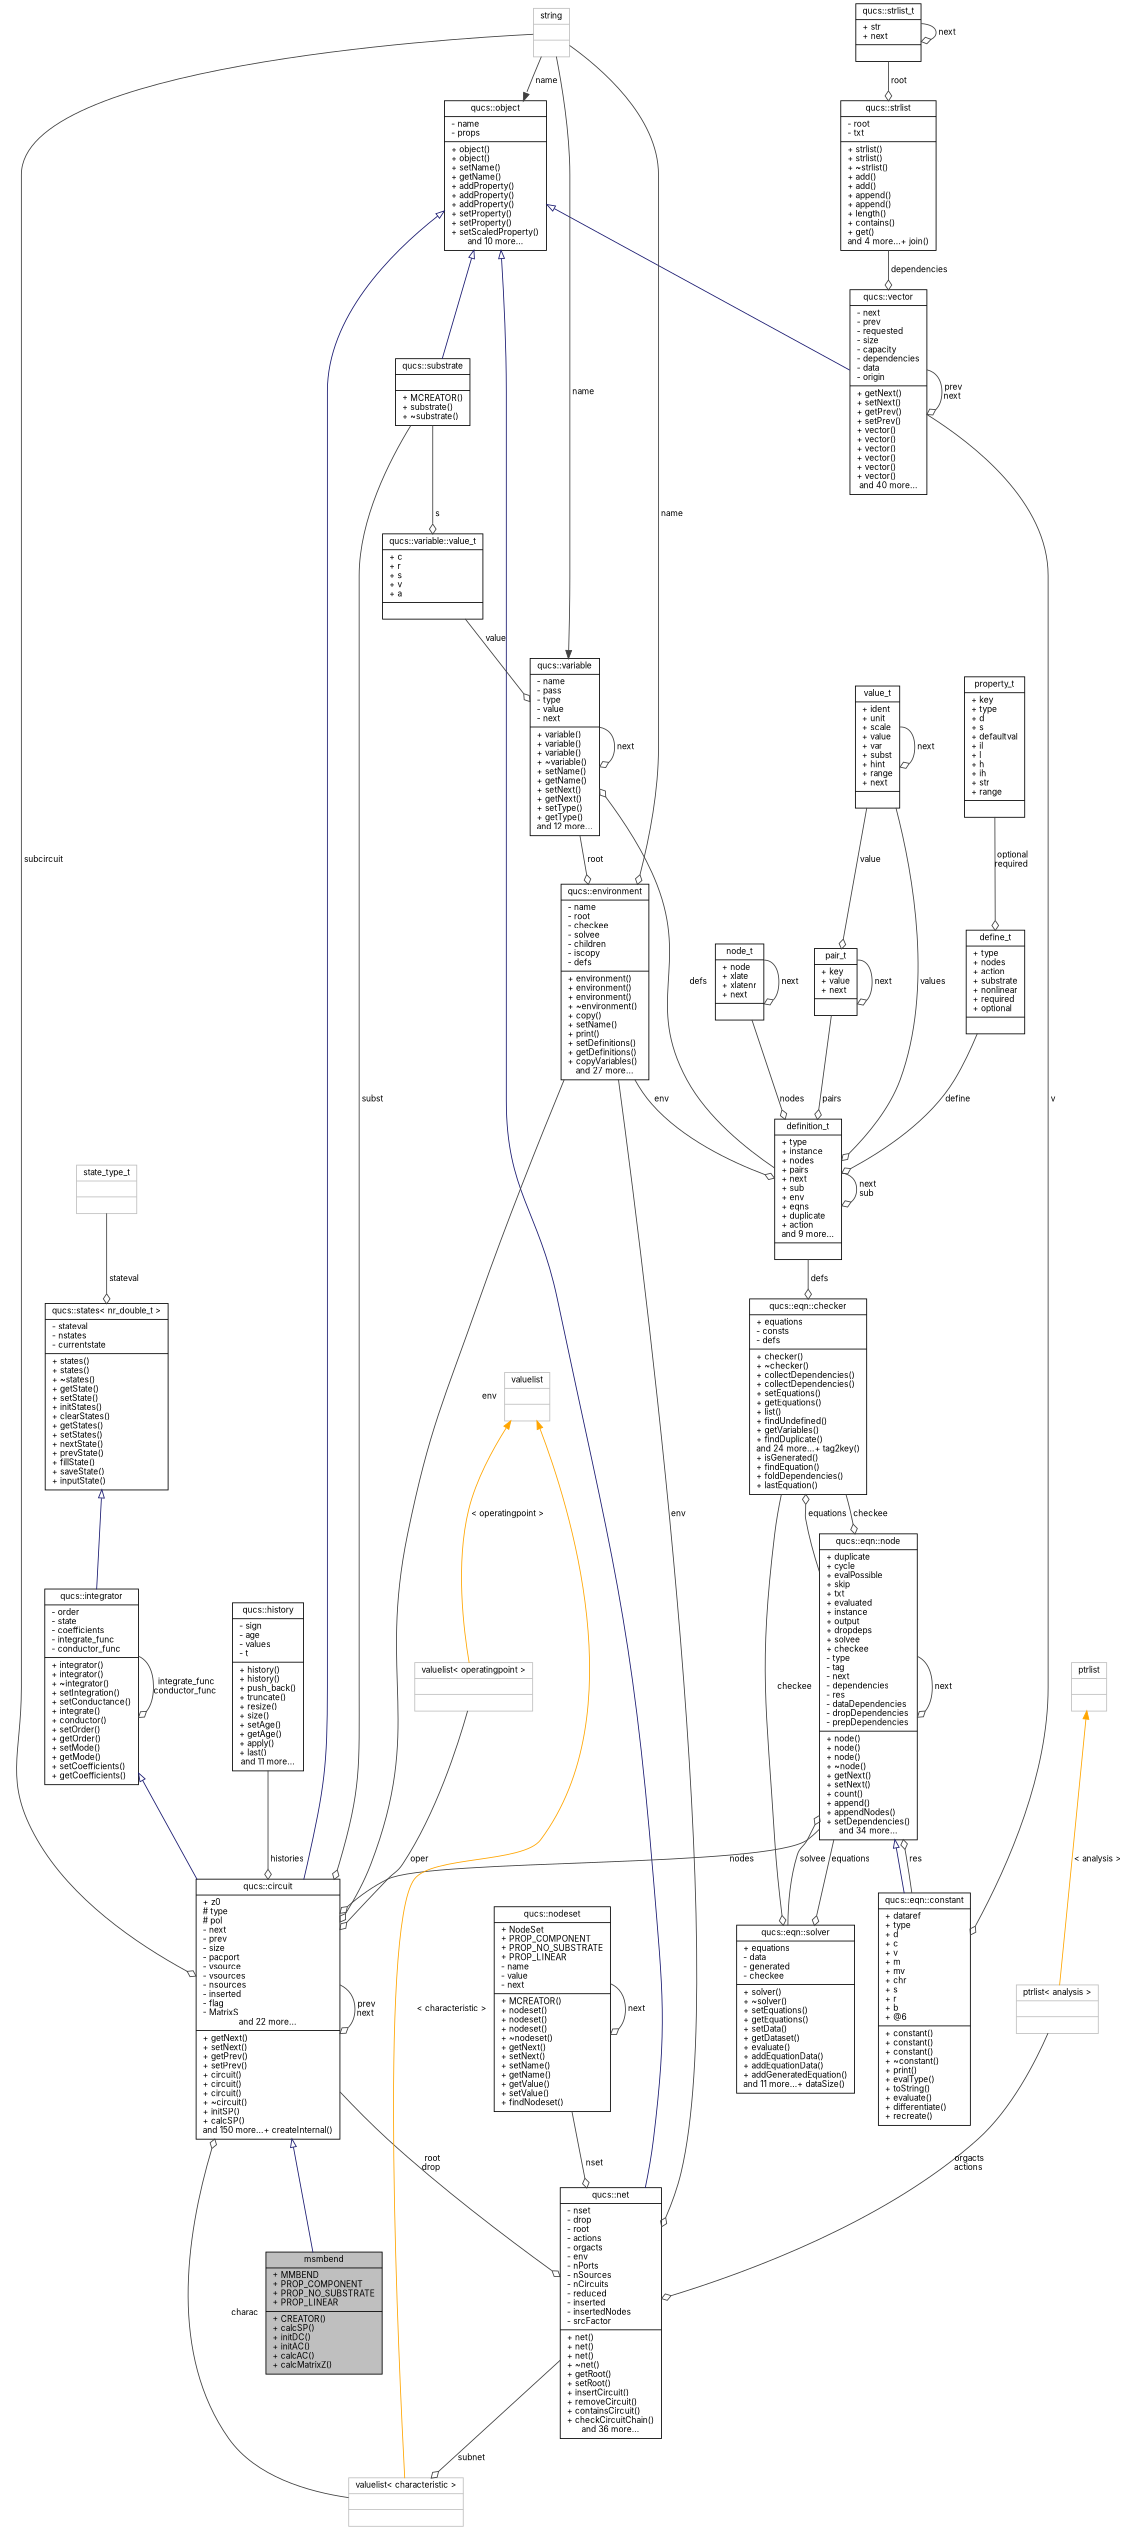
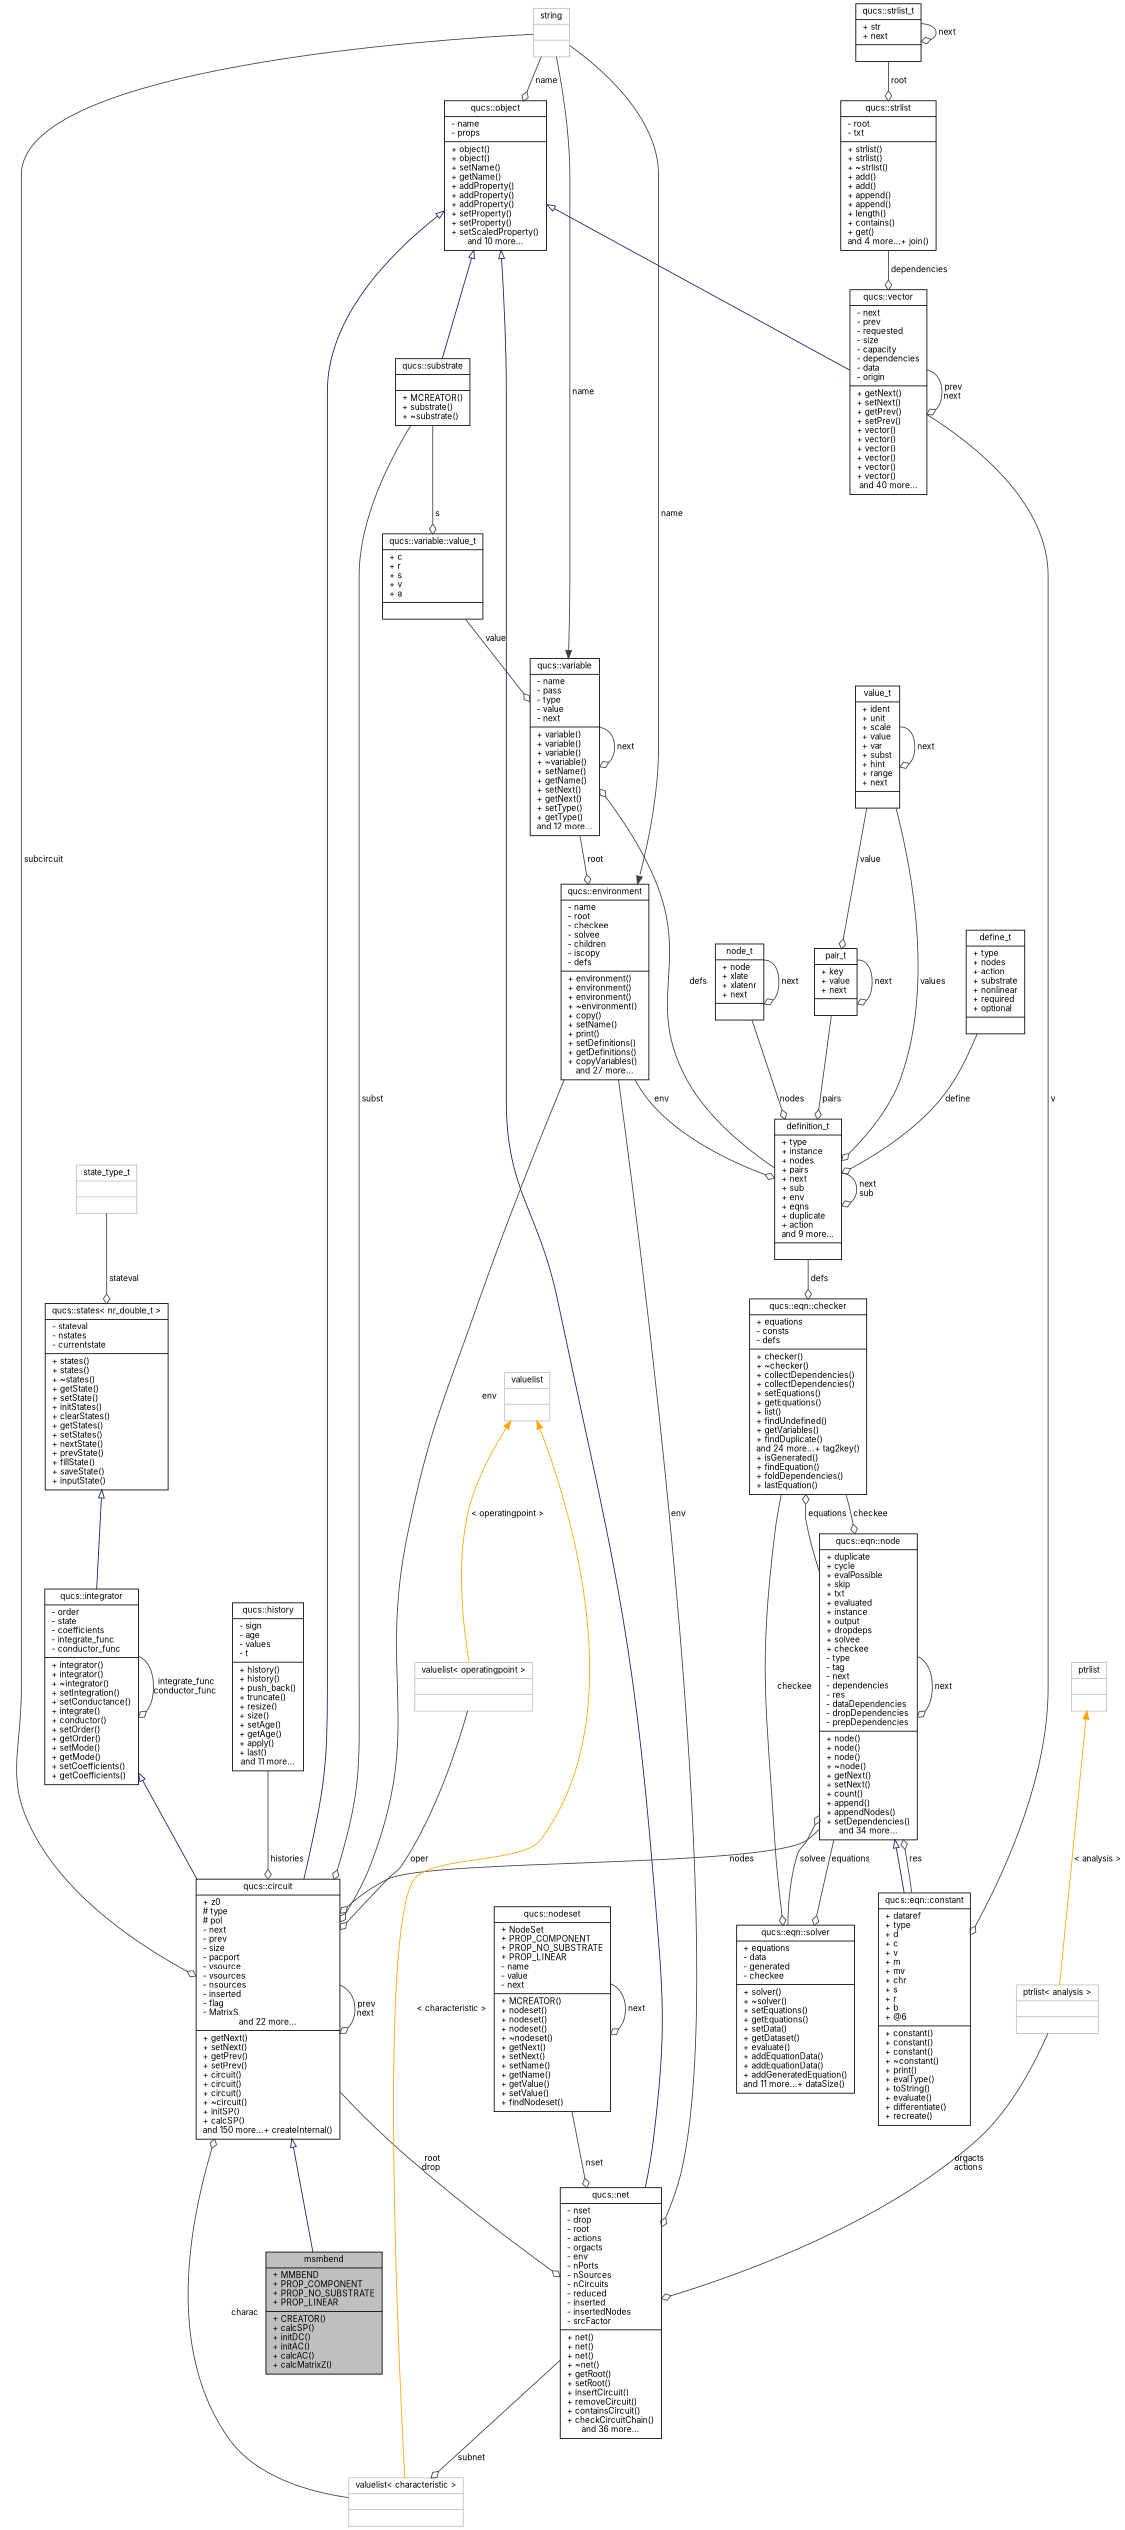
(534, 74) -> (534, 74)
(658, 444) -> (658, 444)
(995, 747) -> none
